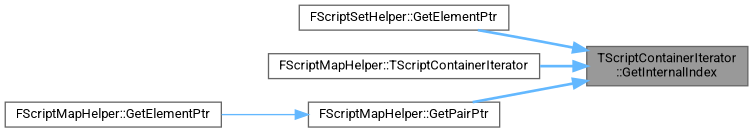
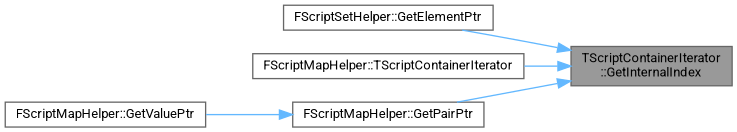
(526, 39) -> (510, 39)
(557, 66) -> (541, 66)
(523, 93) -> (507, 93)
(113, 115) -> (105, 115)
